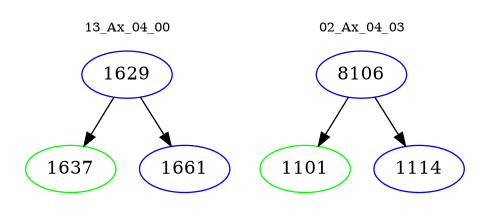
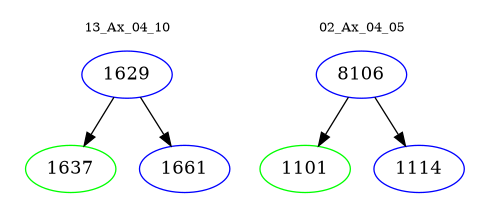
(128, 28) -> (128, 28)
(362, 28) -> (362, 28)
